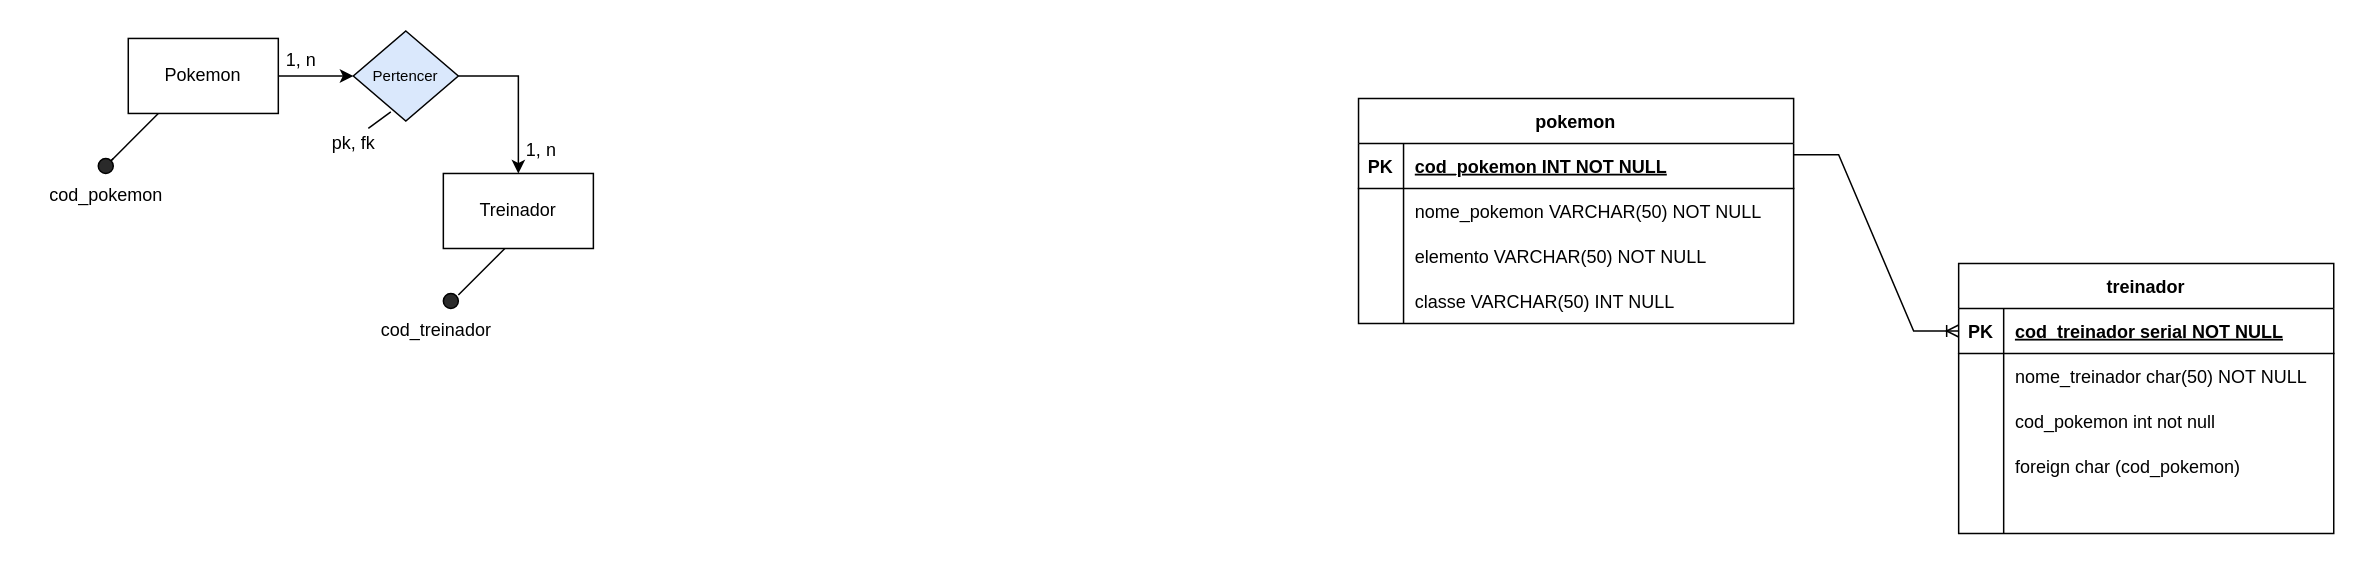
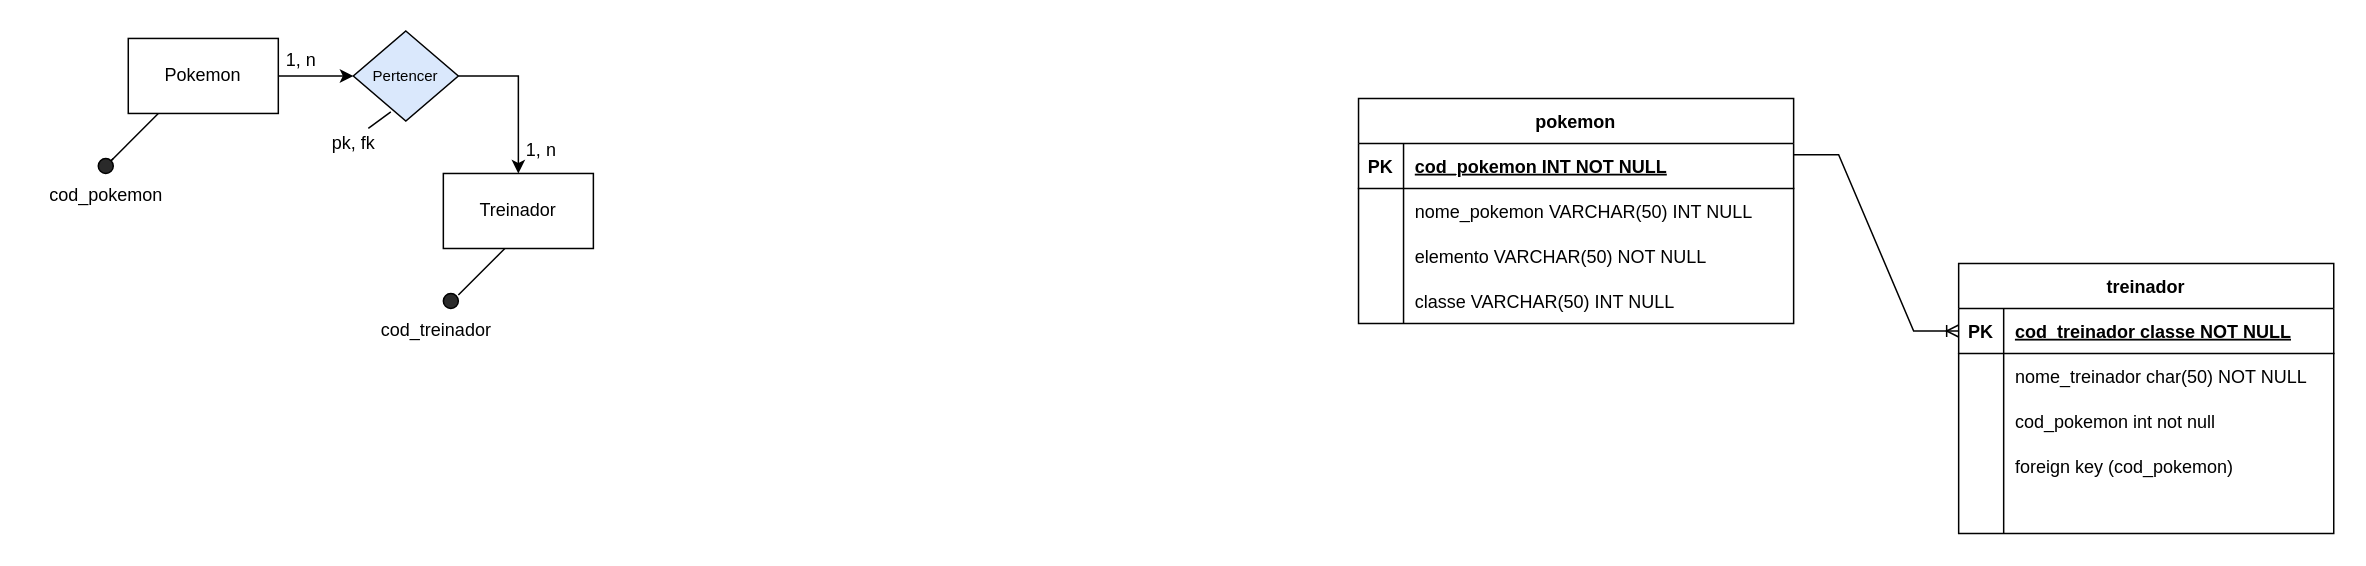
(1574, 212) -> (1574, 212)
(2147, 332) -> (2149, 332)
(2139, 467) -> (2133, 467)
